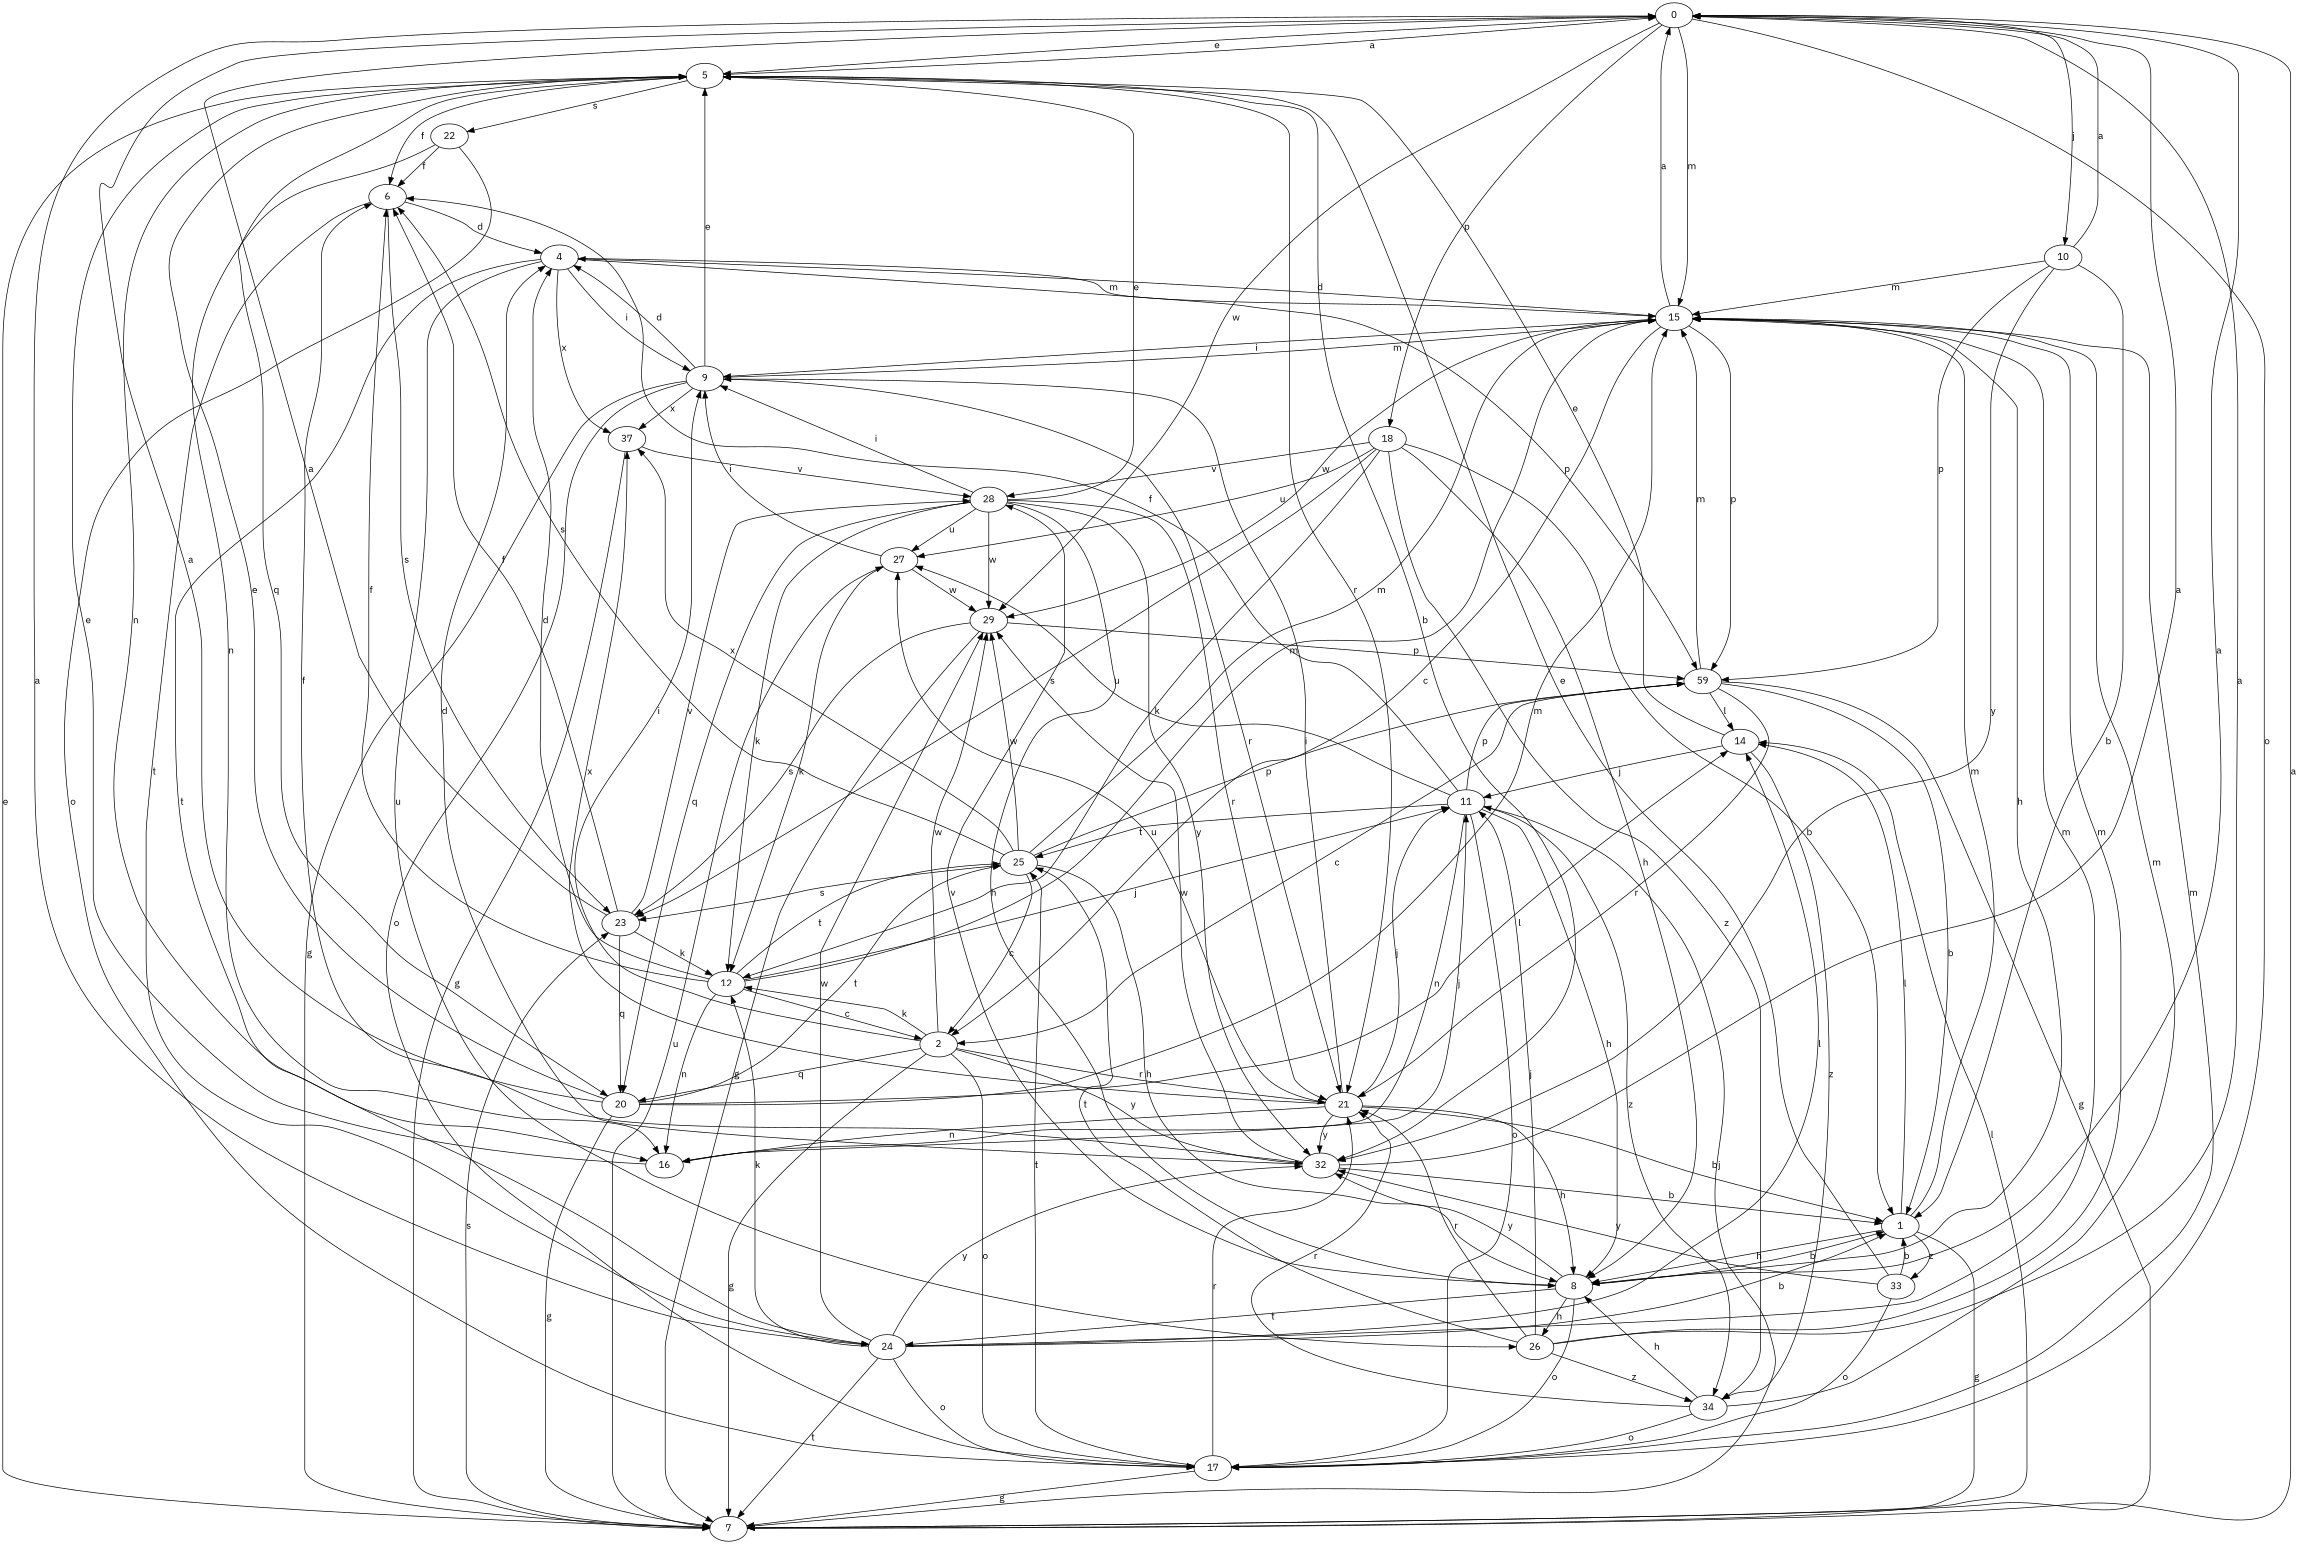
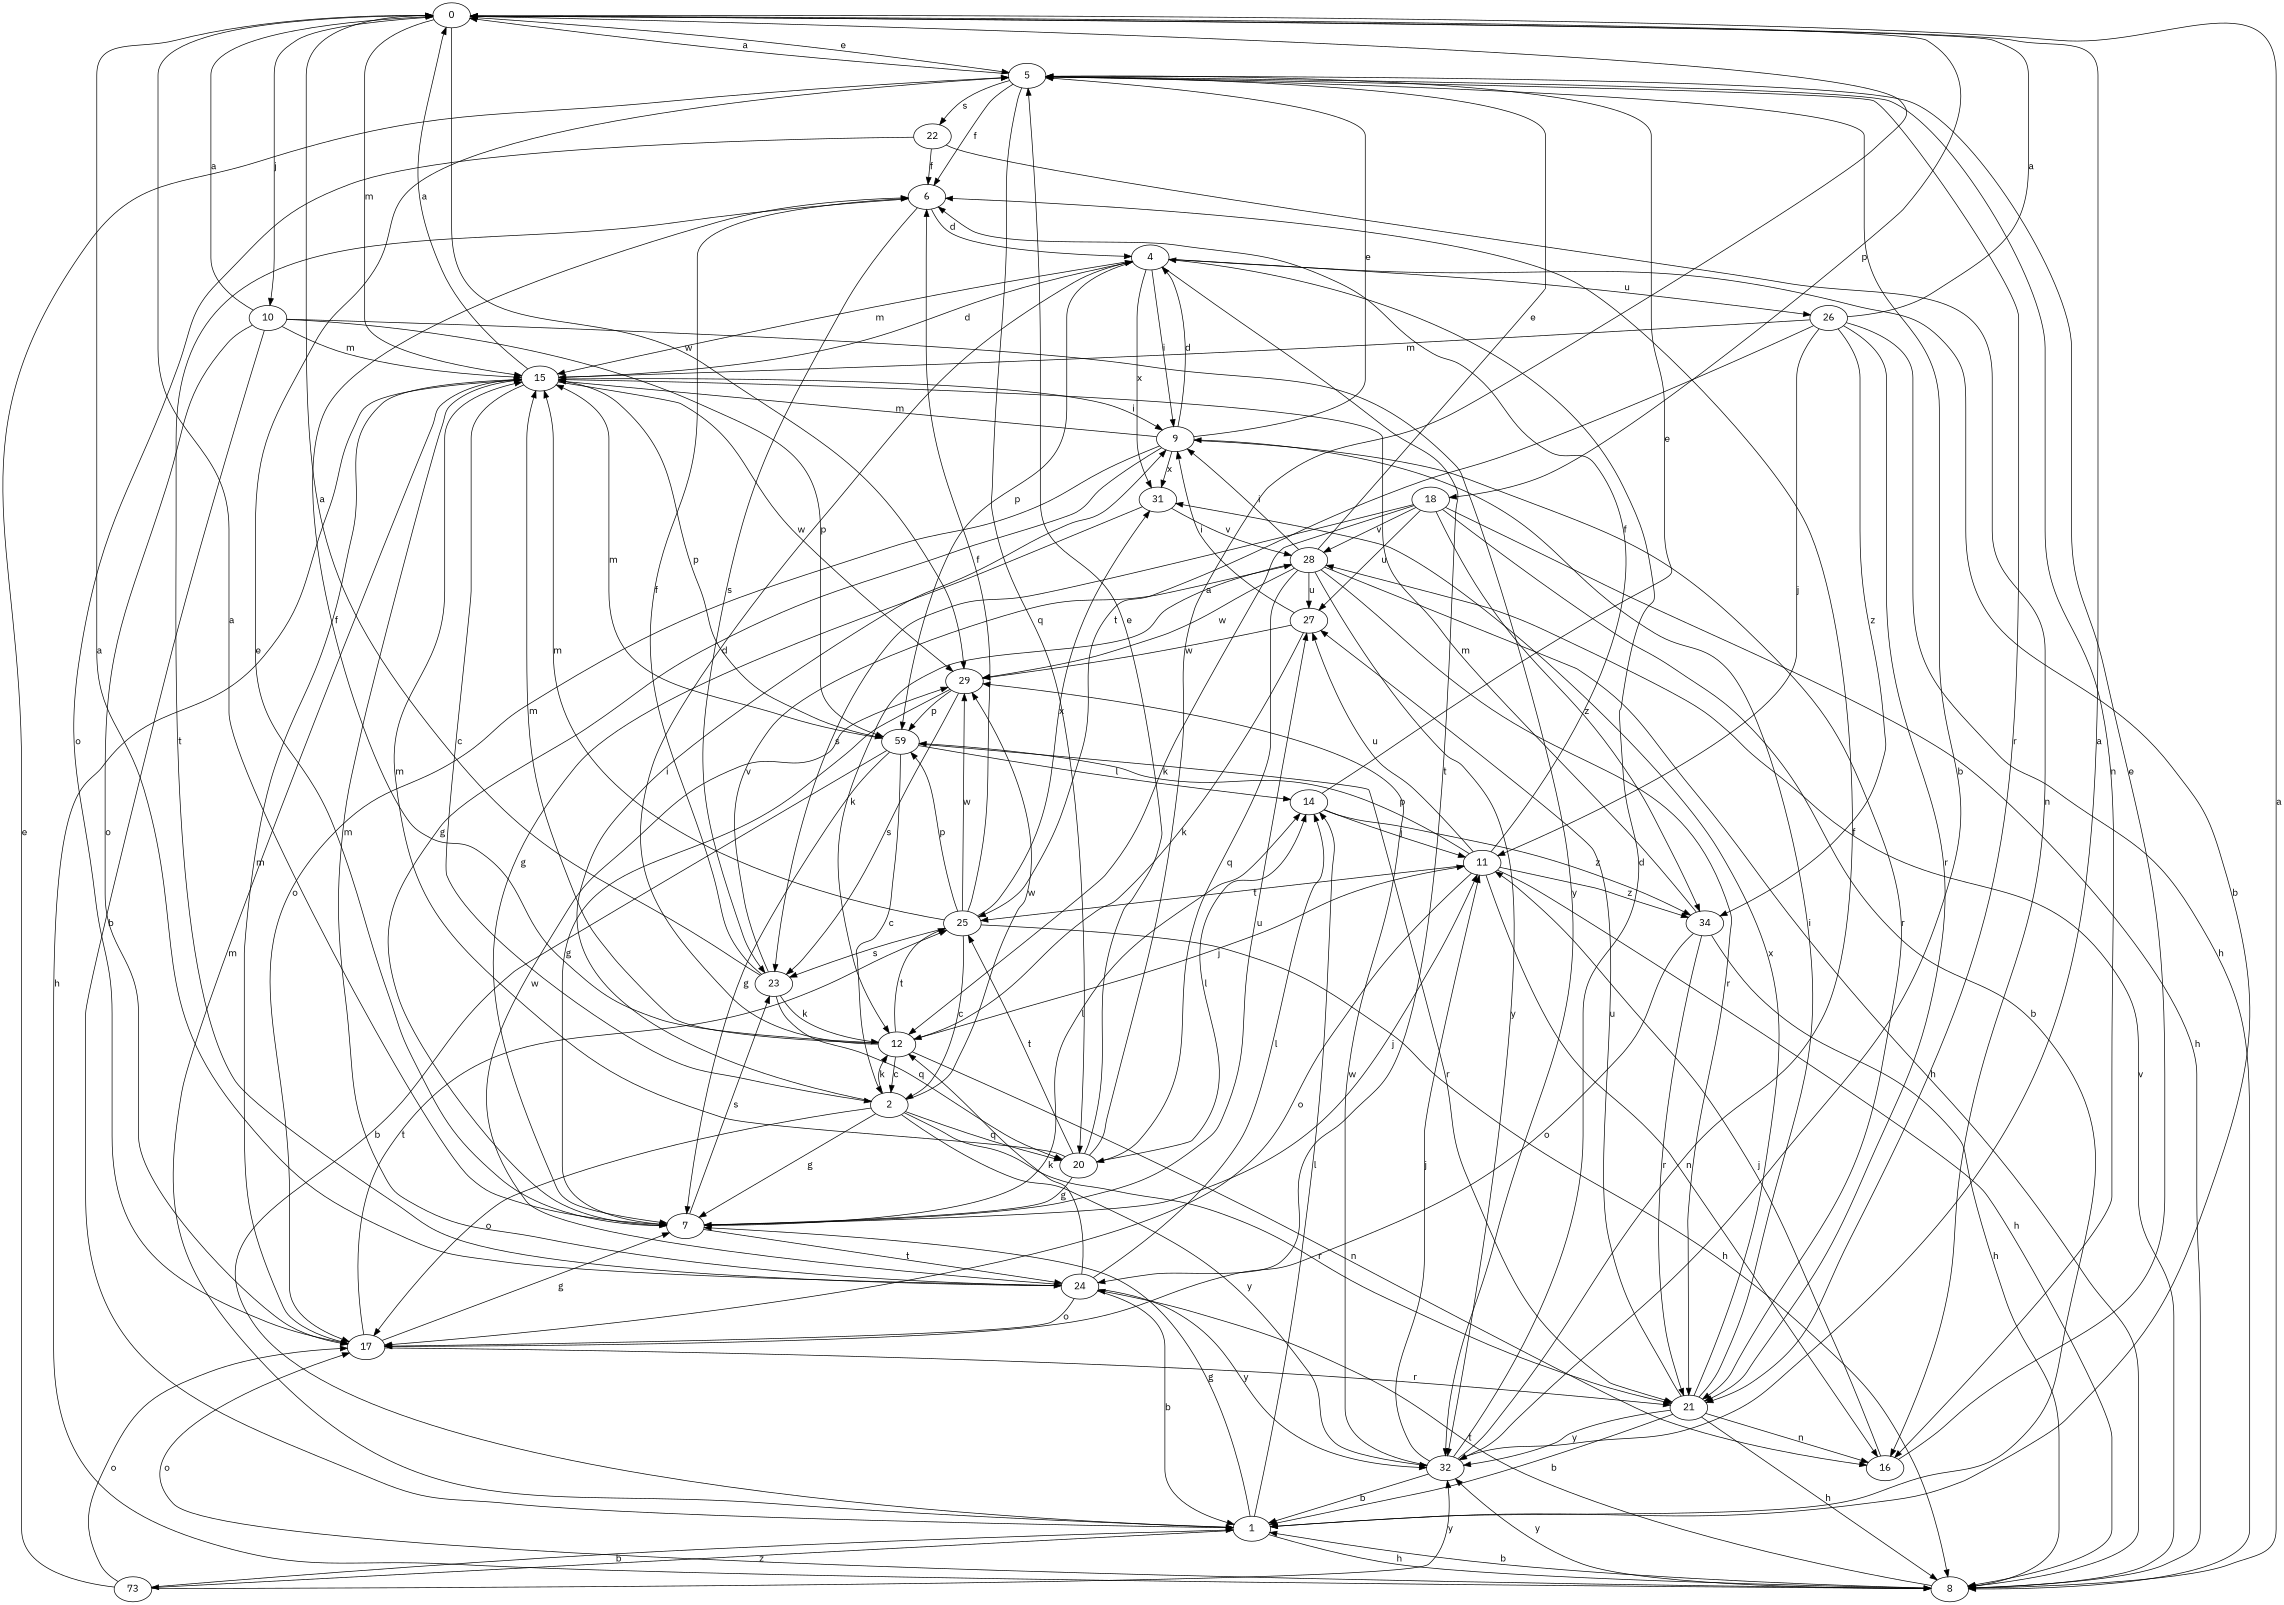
(627, 439) -> (1158, 500)
(563, 530) -> (978, 560)
none -> (2223, 863)
(1395, 951) -> (1424, 1177)
(2263, 970) -> (105, 867)
(1896, 1287) -> (133, 1589)
(1556, 1314) -> (2232, 988)
(810, 1435) -> (879, 1256)
